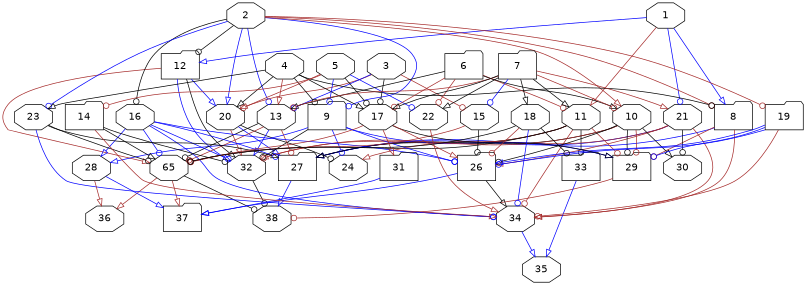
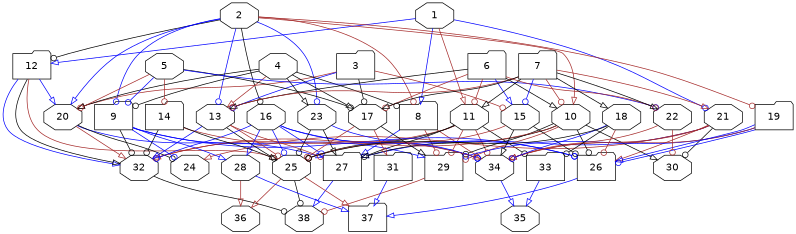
(386, 66) -> (356, 66)
none -> (501, 88)
(422, 140) -> none
none -> (673, 140)
(446, 143) -> (411, 141)
(169, 168) -> (292, 168)
(494, 191) -> (509, 139)
